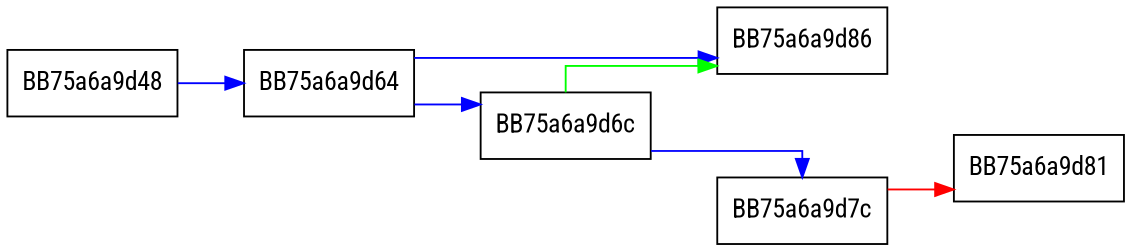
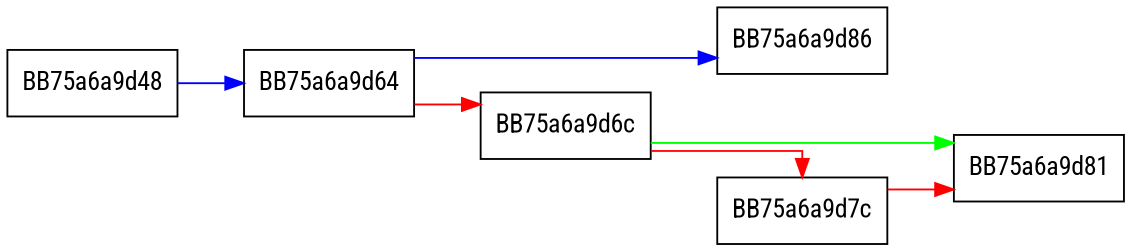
(619, 66) -> (814, 143)
(438, 104) -> (438, 104)
(731, 151) -> (731, 151)
